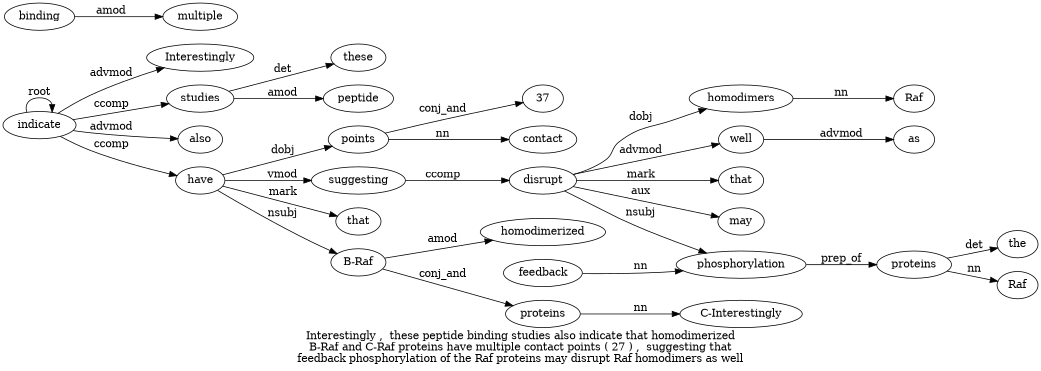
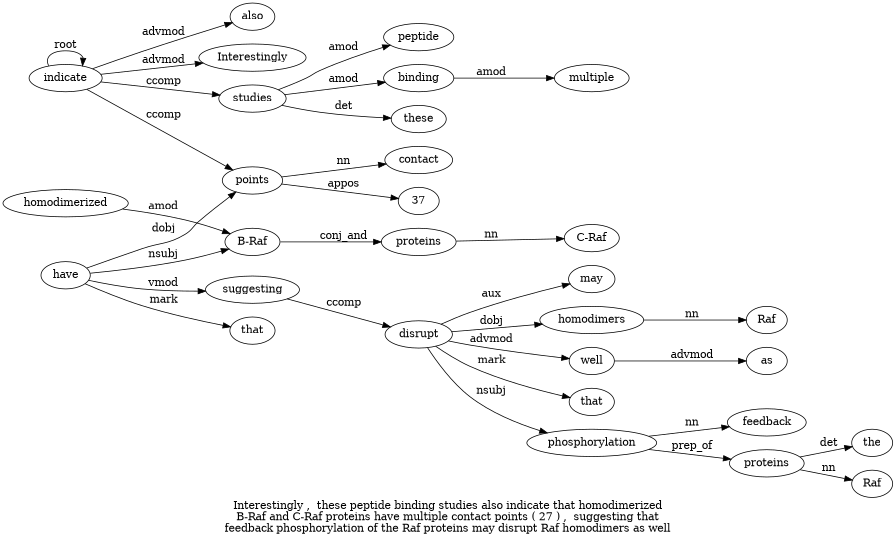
none -> (331, 89)
(443, 109) -> (344, 184)
(114, 159) -> (156, 128)
(435, 250) -> (173, 217)
(629, 273) -> (685, 432)
(741, 314) -> (592, 238)
